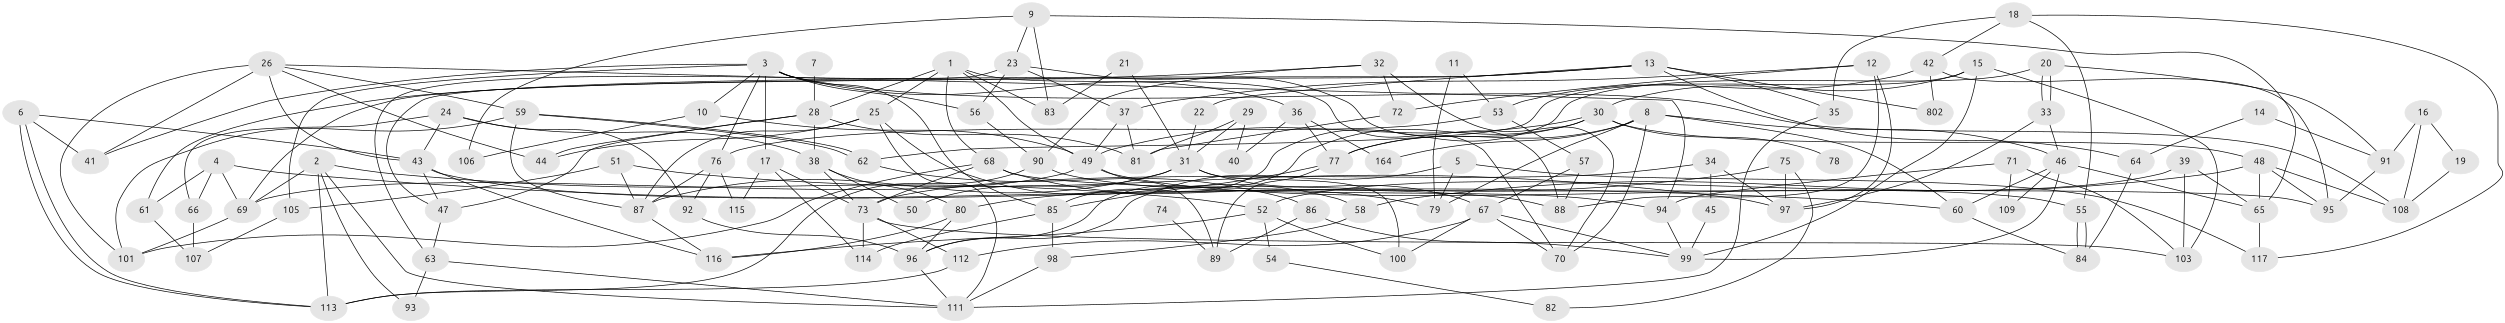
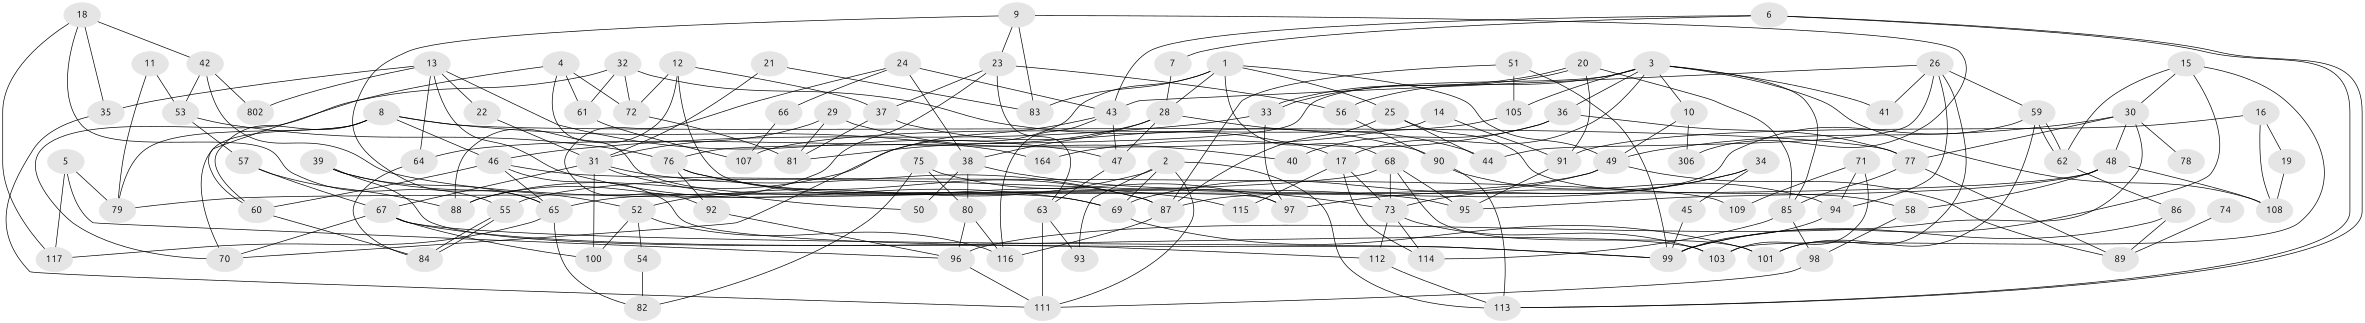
(56, 137) -> (1468, 26)
(1106, 137) -> (1112, 136)
(467, 162) -> (1686, 162)
(1202, 180) -> (1620, 127)
(205, 186) -> (596, 88)
(991, 208) -> none
none -> (574, 277)
